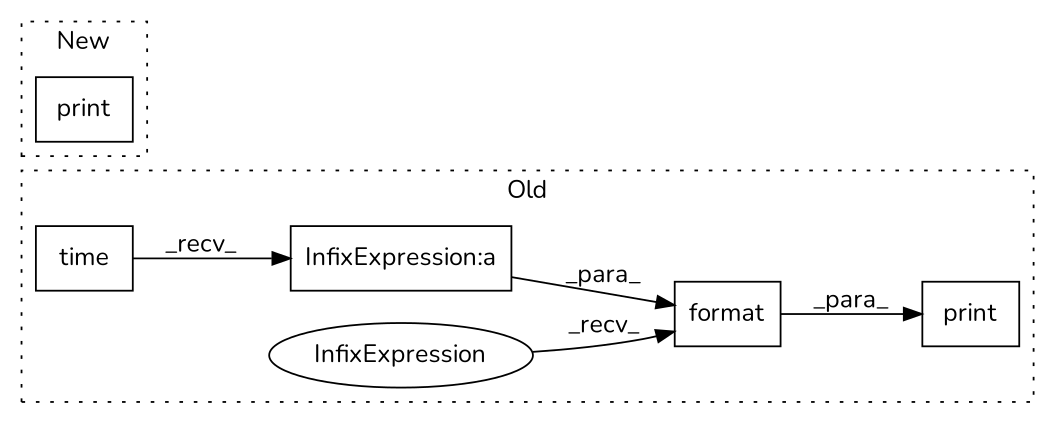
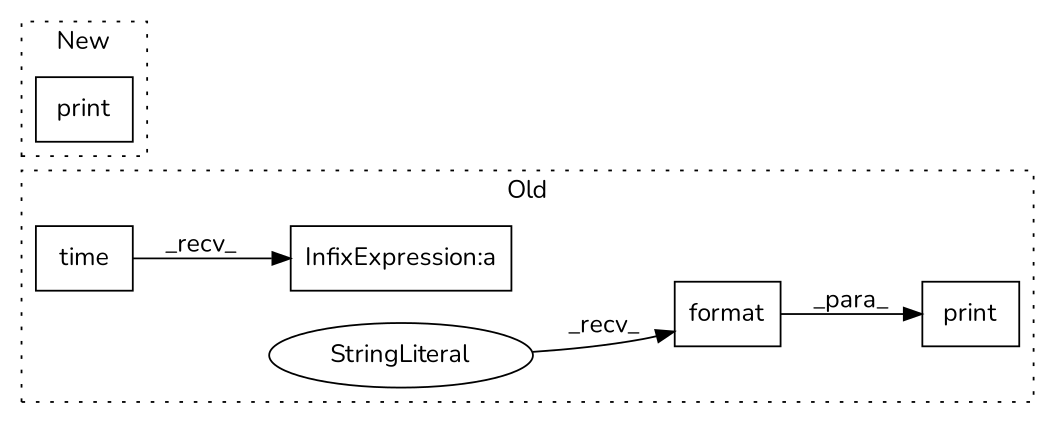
(584, 290) -> none
(401, 355) -> (401, 355)
